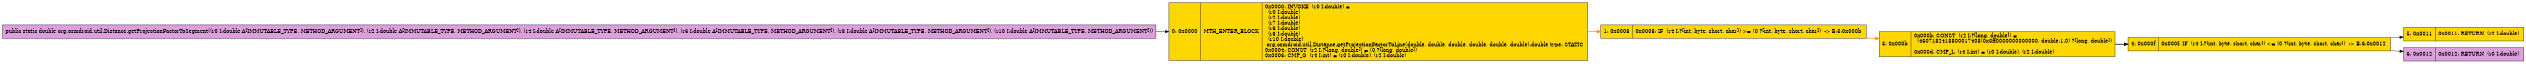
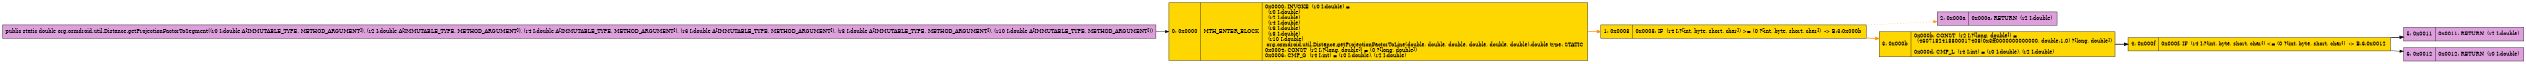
none -> (1997, 19)
(1283, 23) -> (1283, 23)
(2464, 34) -> (2464, 34)
(2395, 38) -> (2395, 38)
